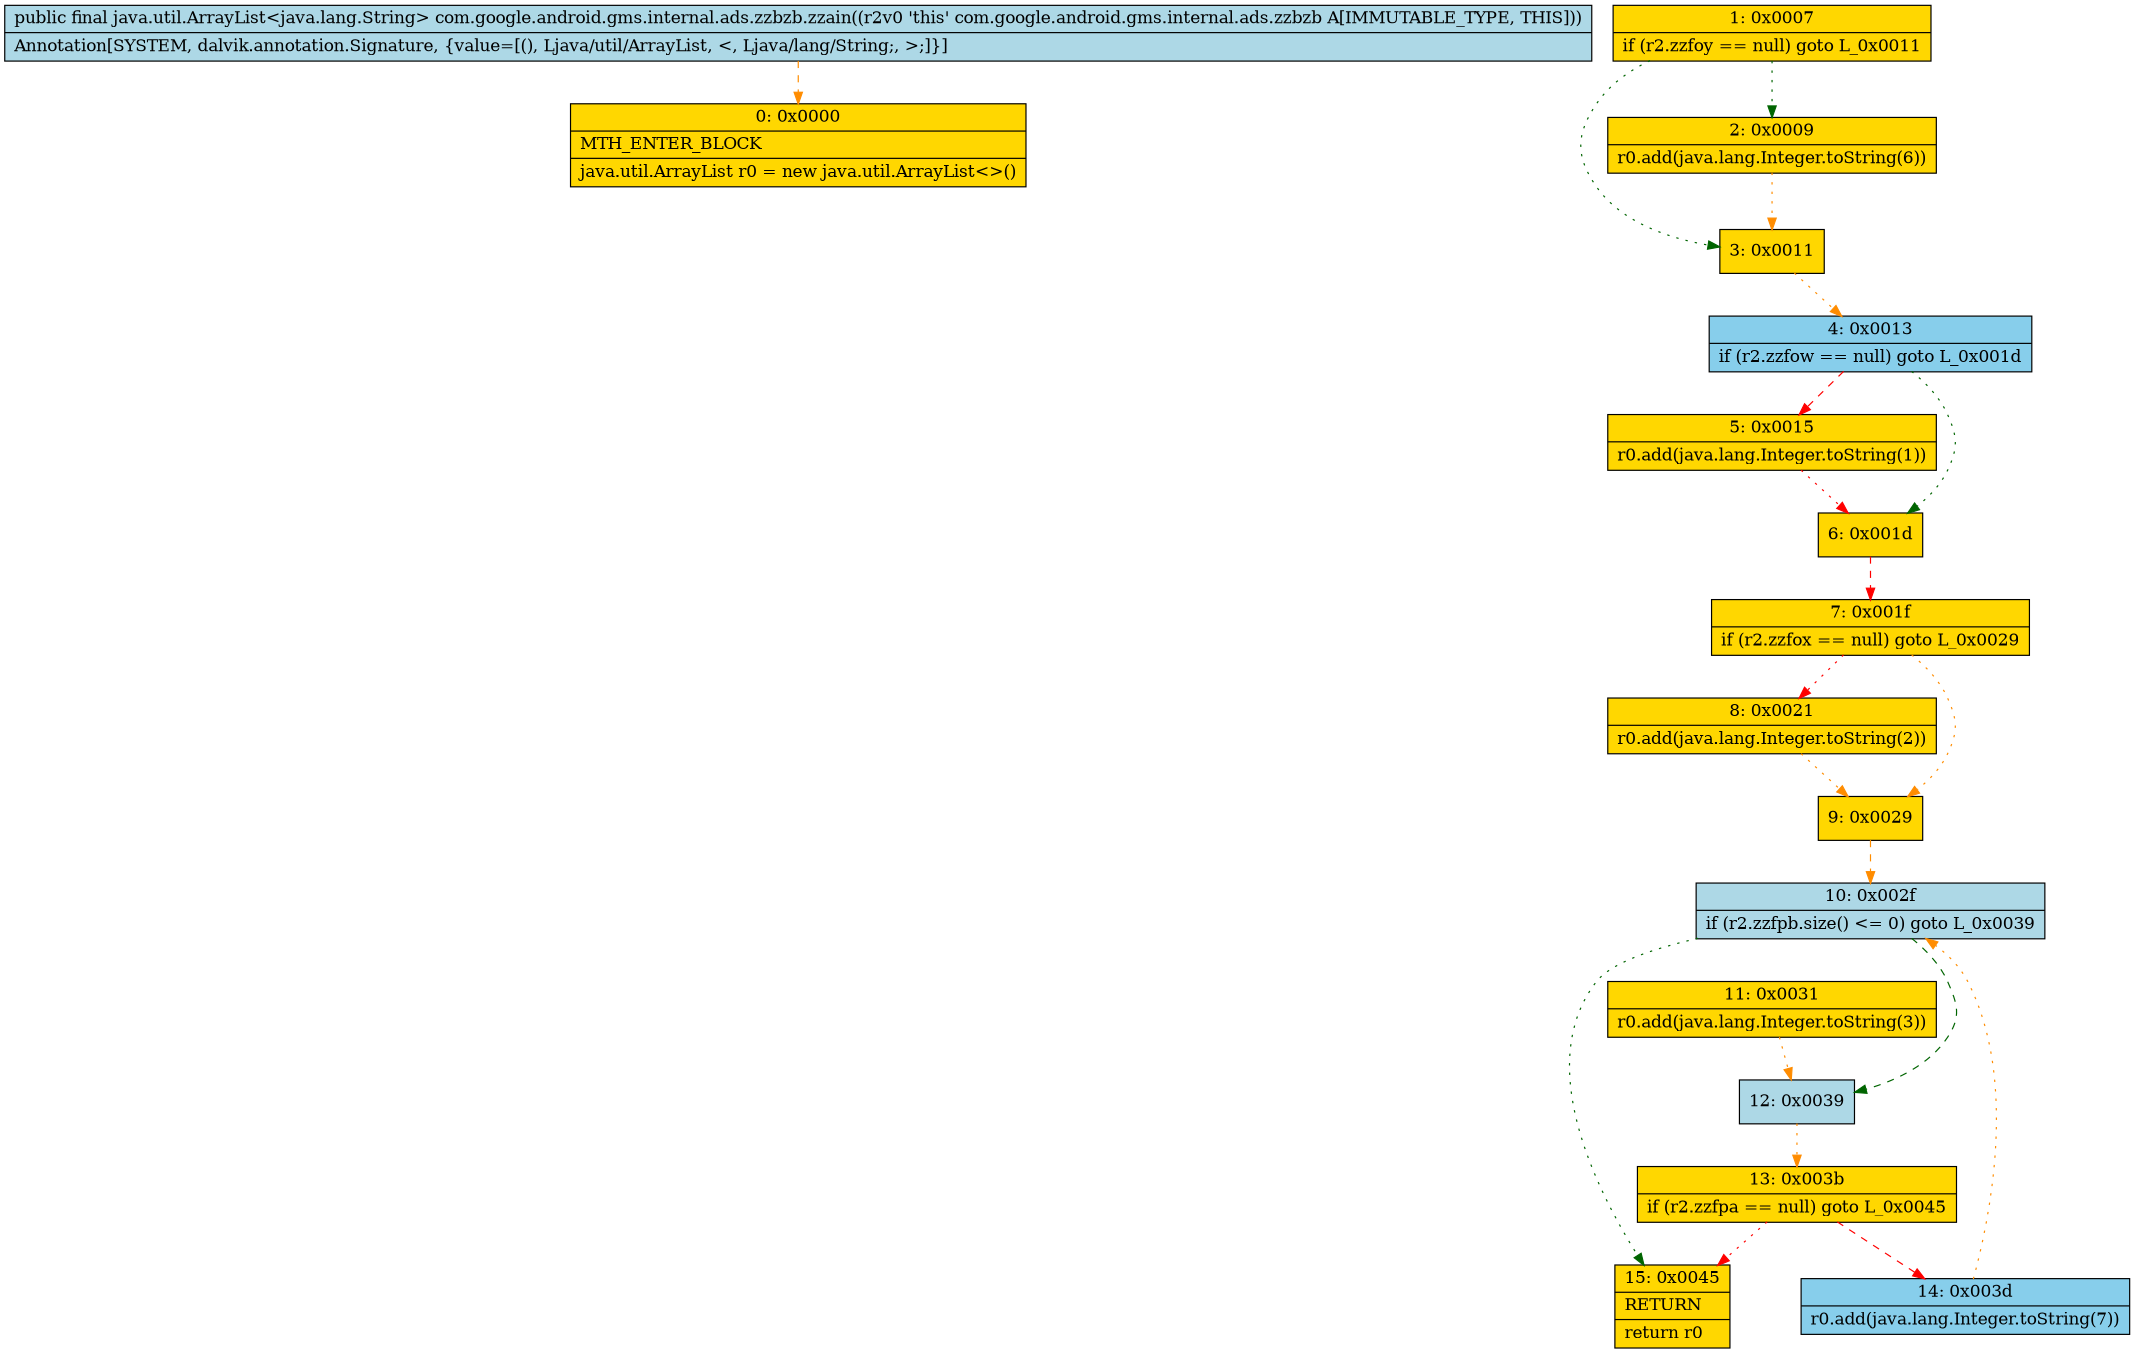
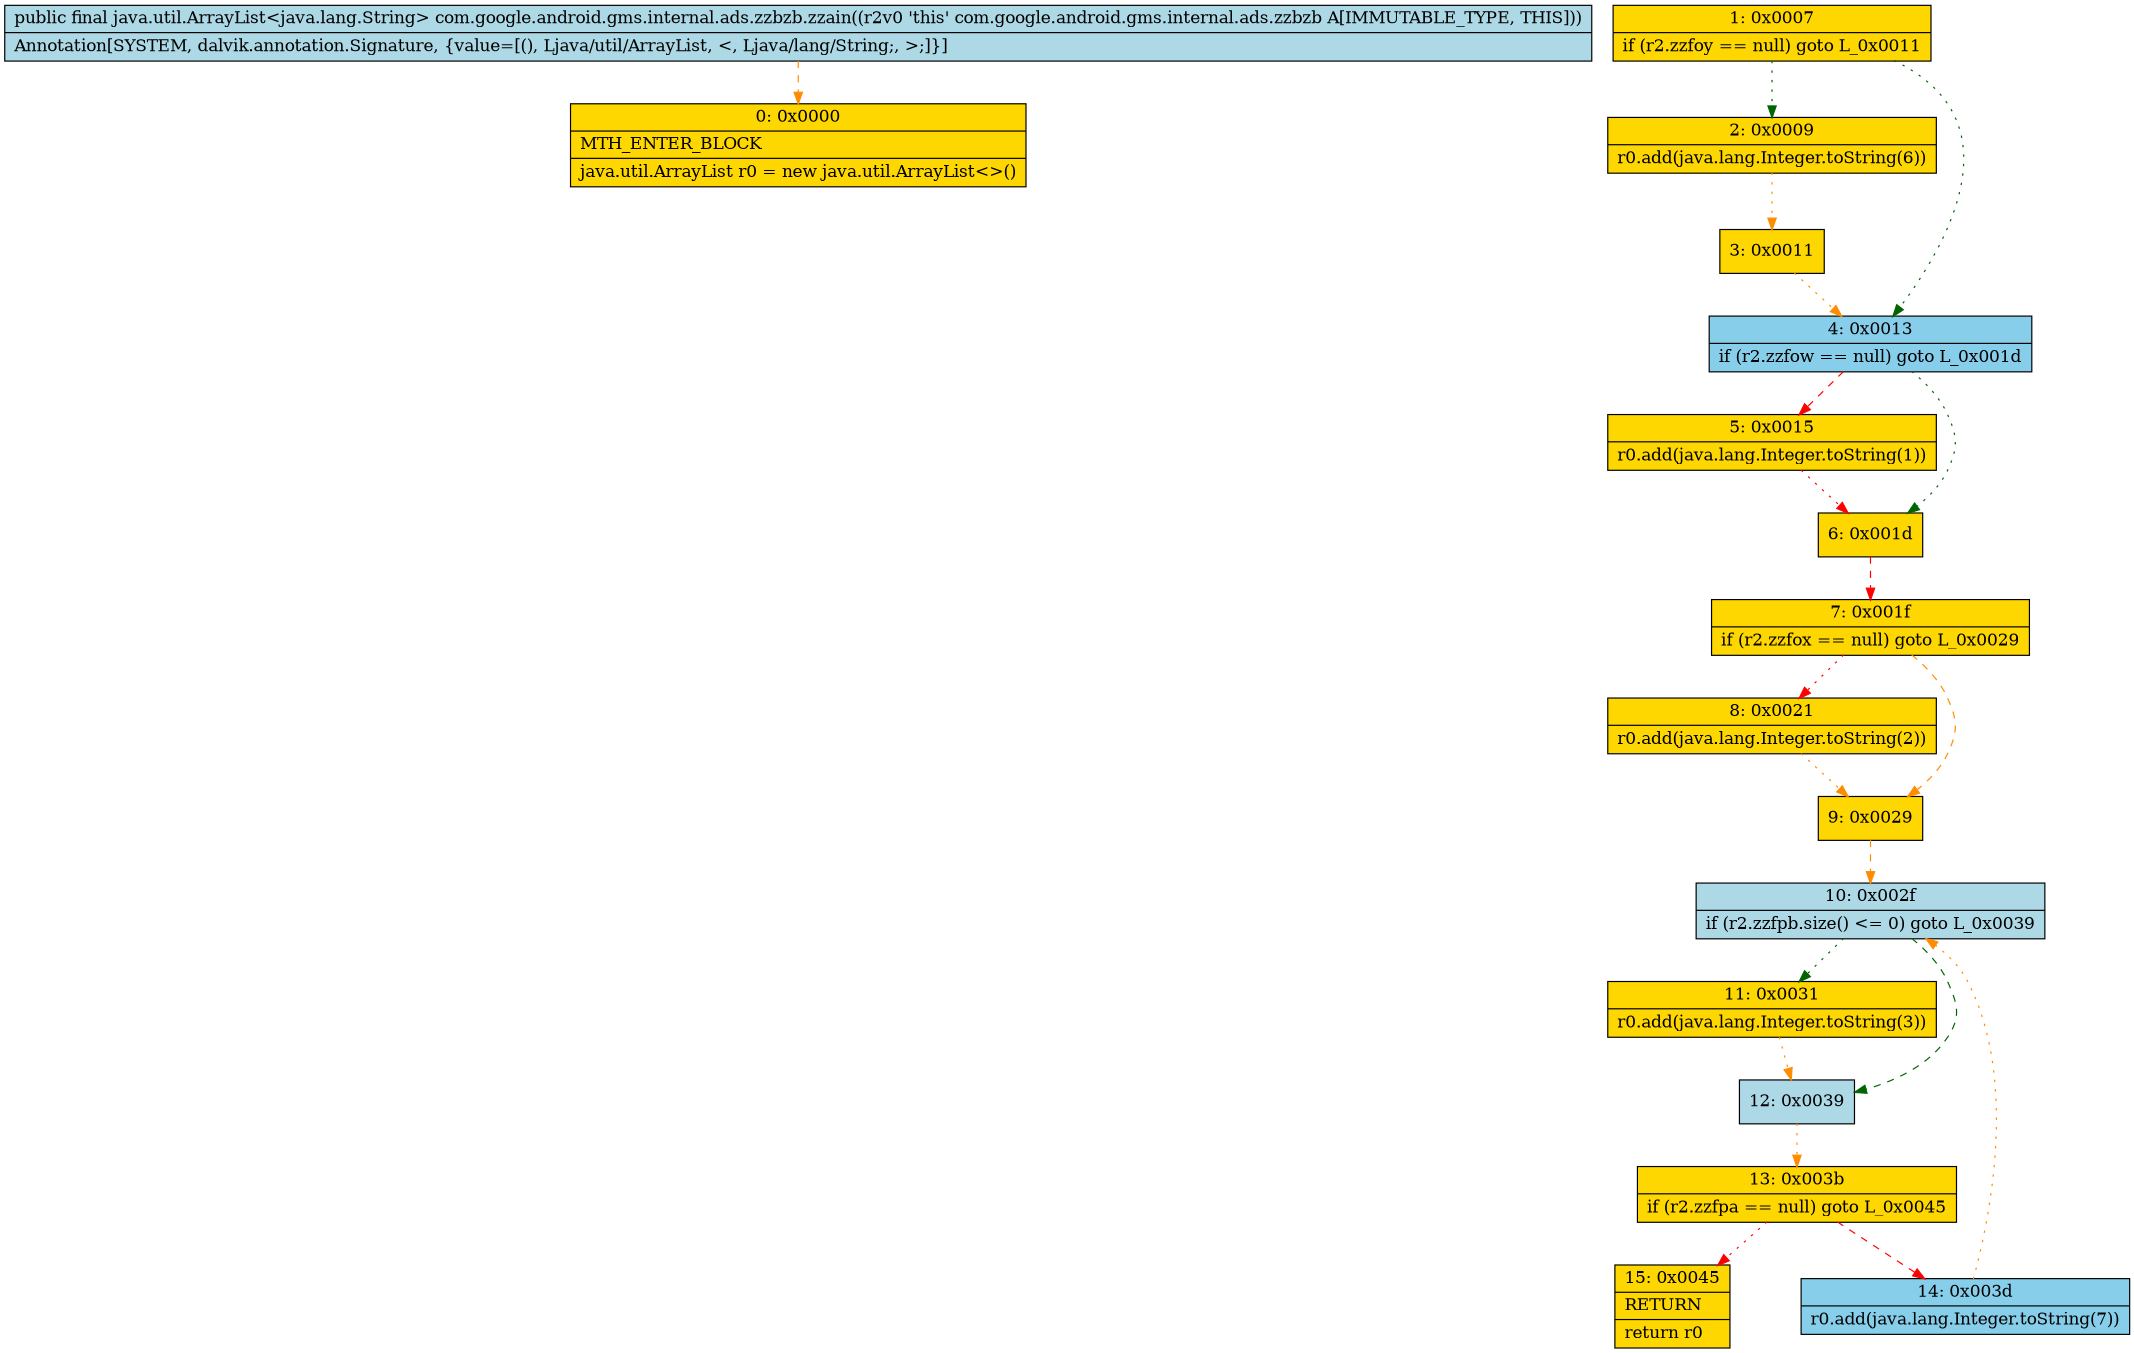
(1589, 174) -> (1962, 177)
(1955, 721) -> (1955, 721)
(1570, 1067) -> (1826, 956)
